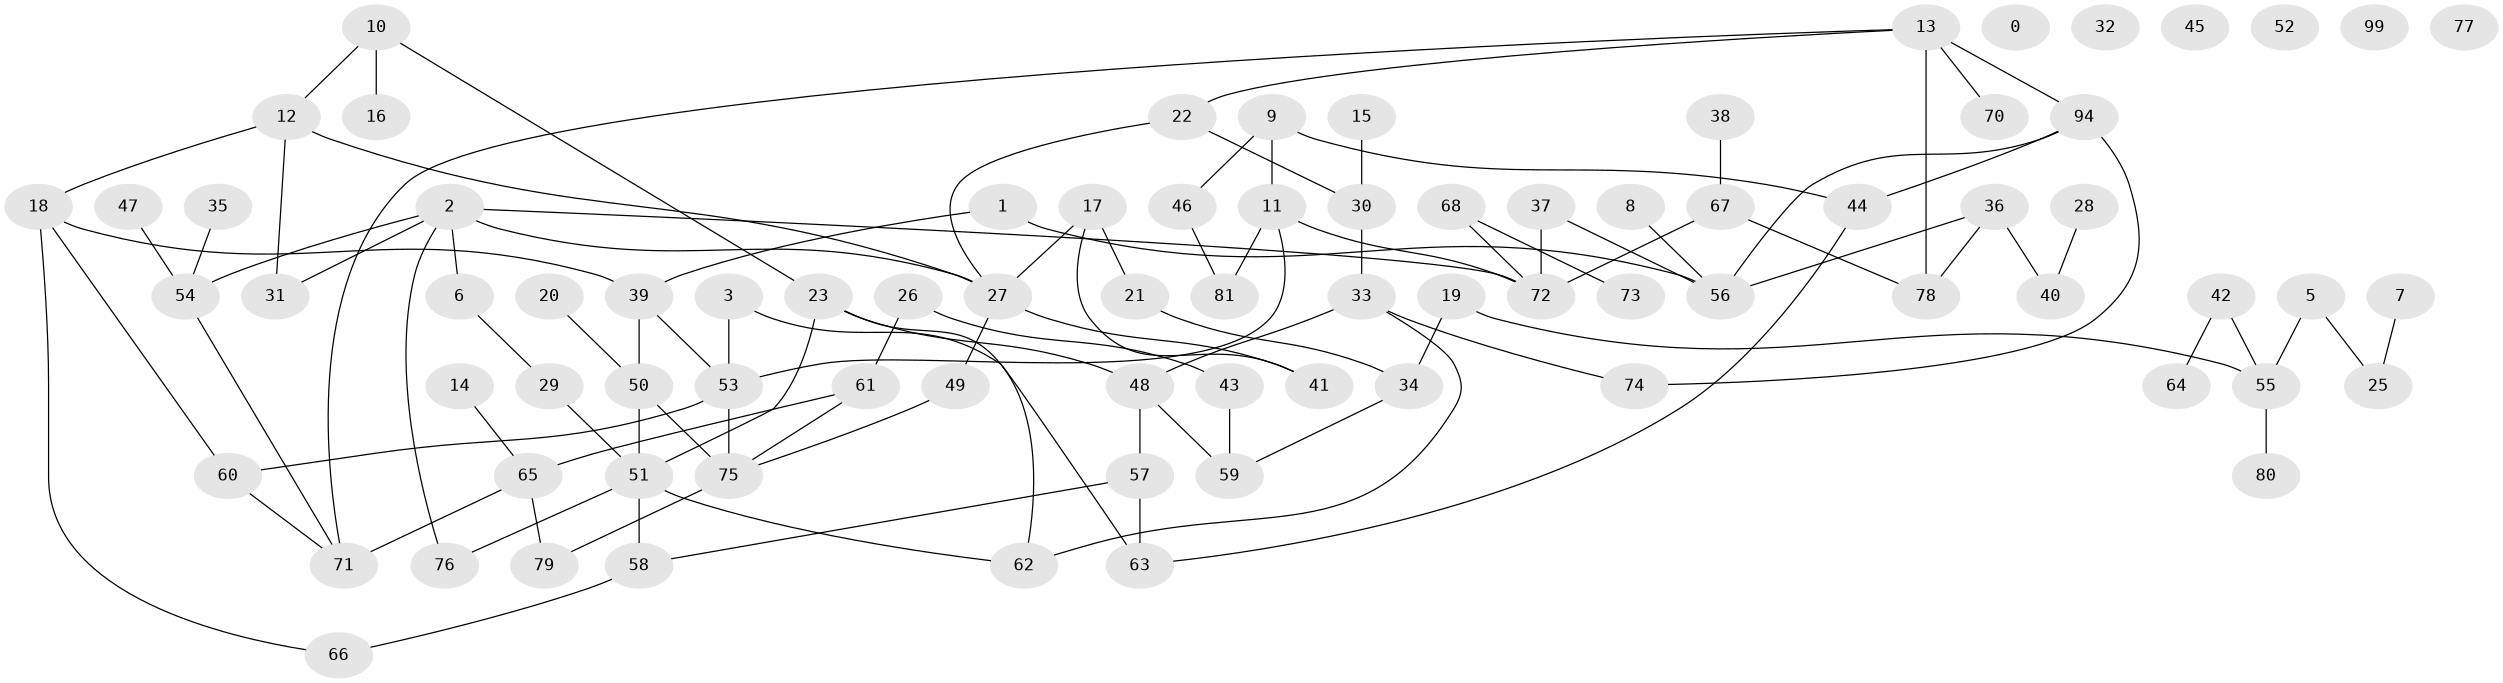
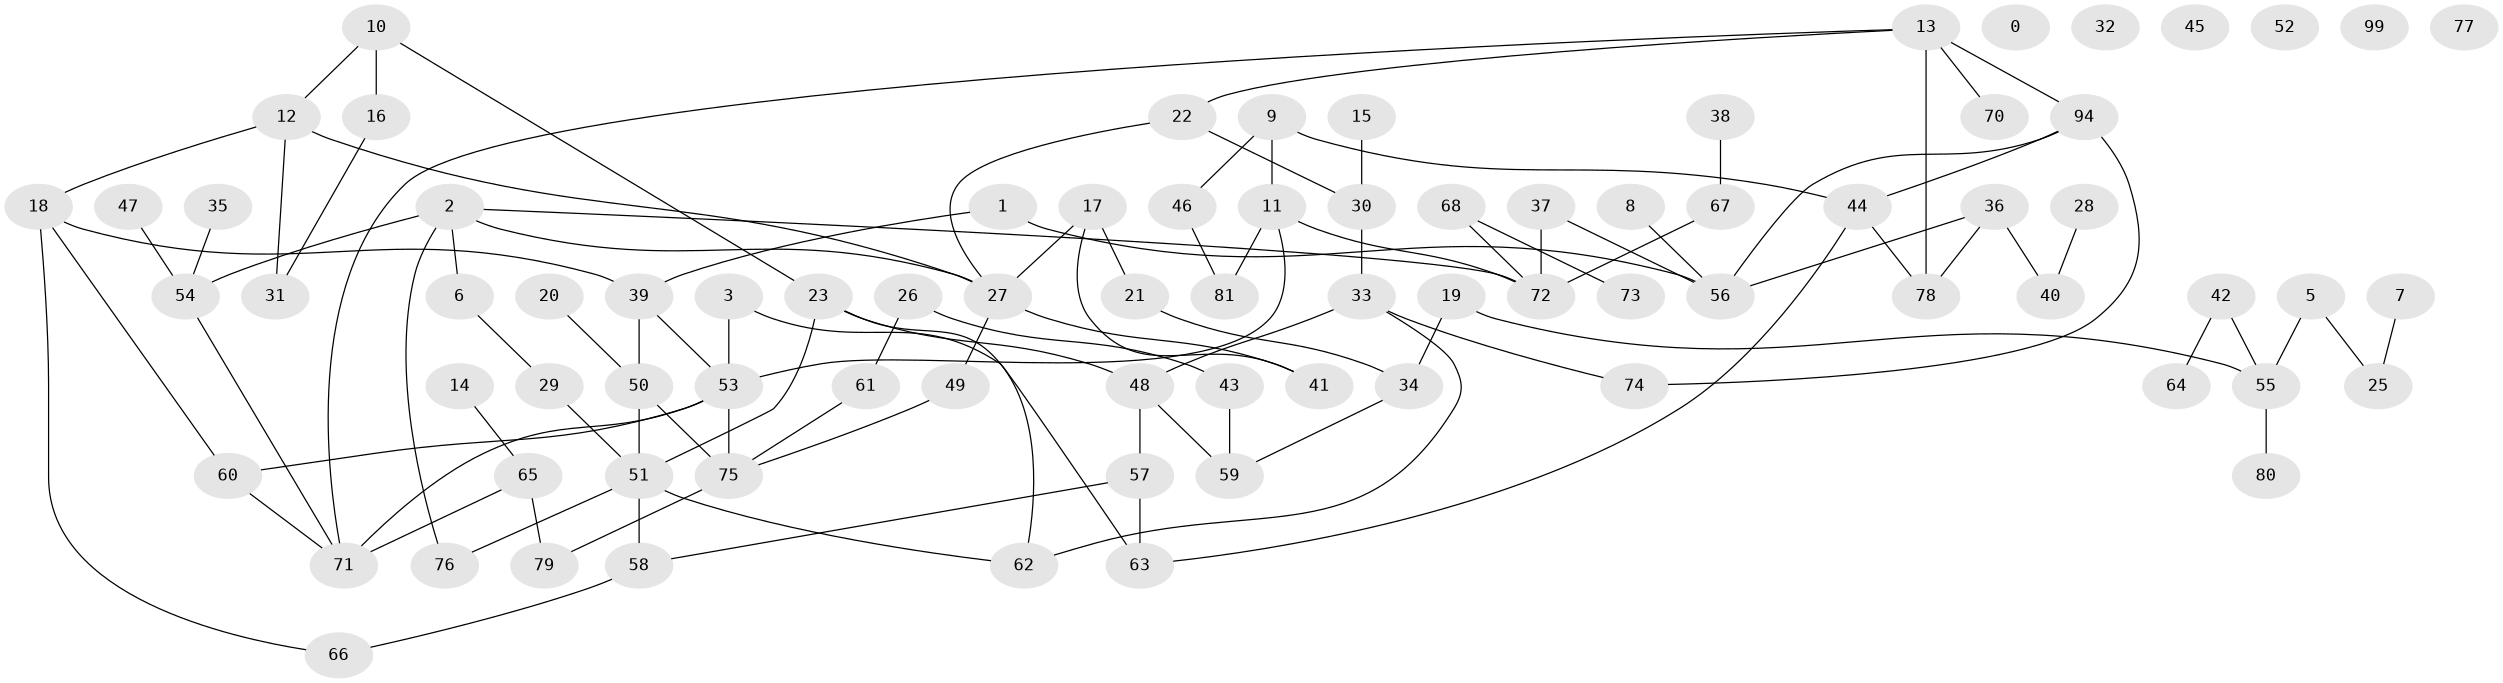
(1820, 250) -> (1892, 252)
(347, 259) -> (326, 207)
(696, 428) -> none
none -> (491, 450)
